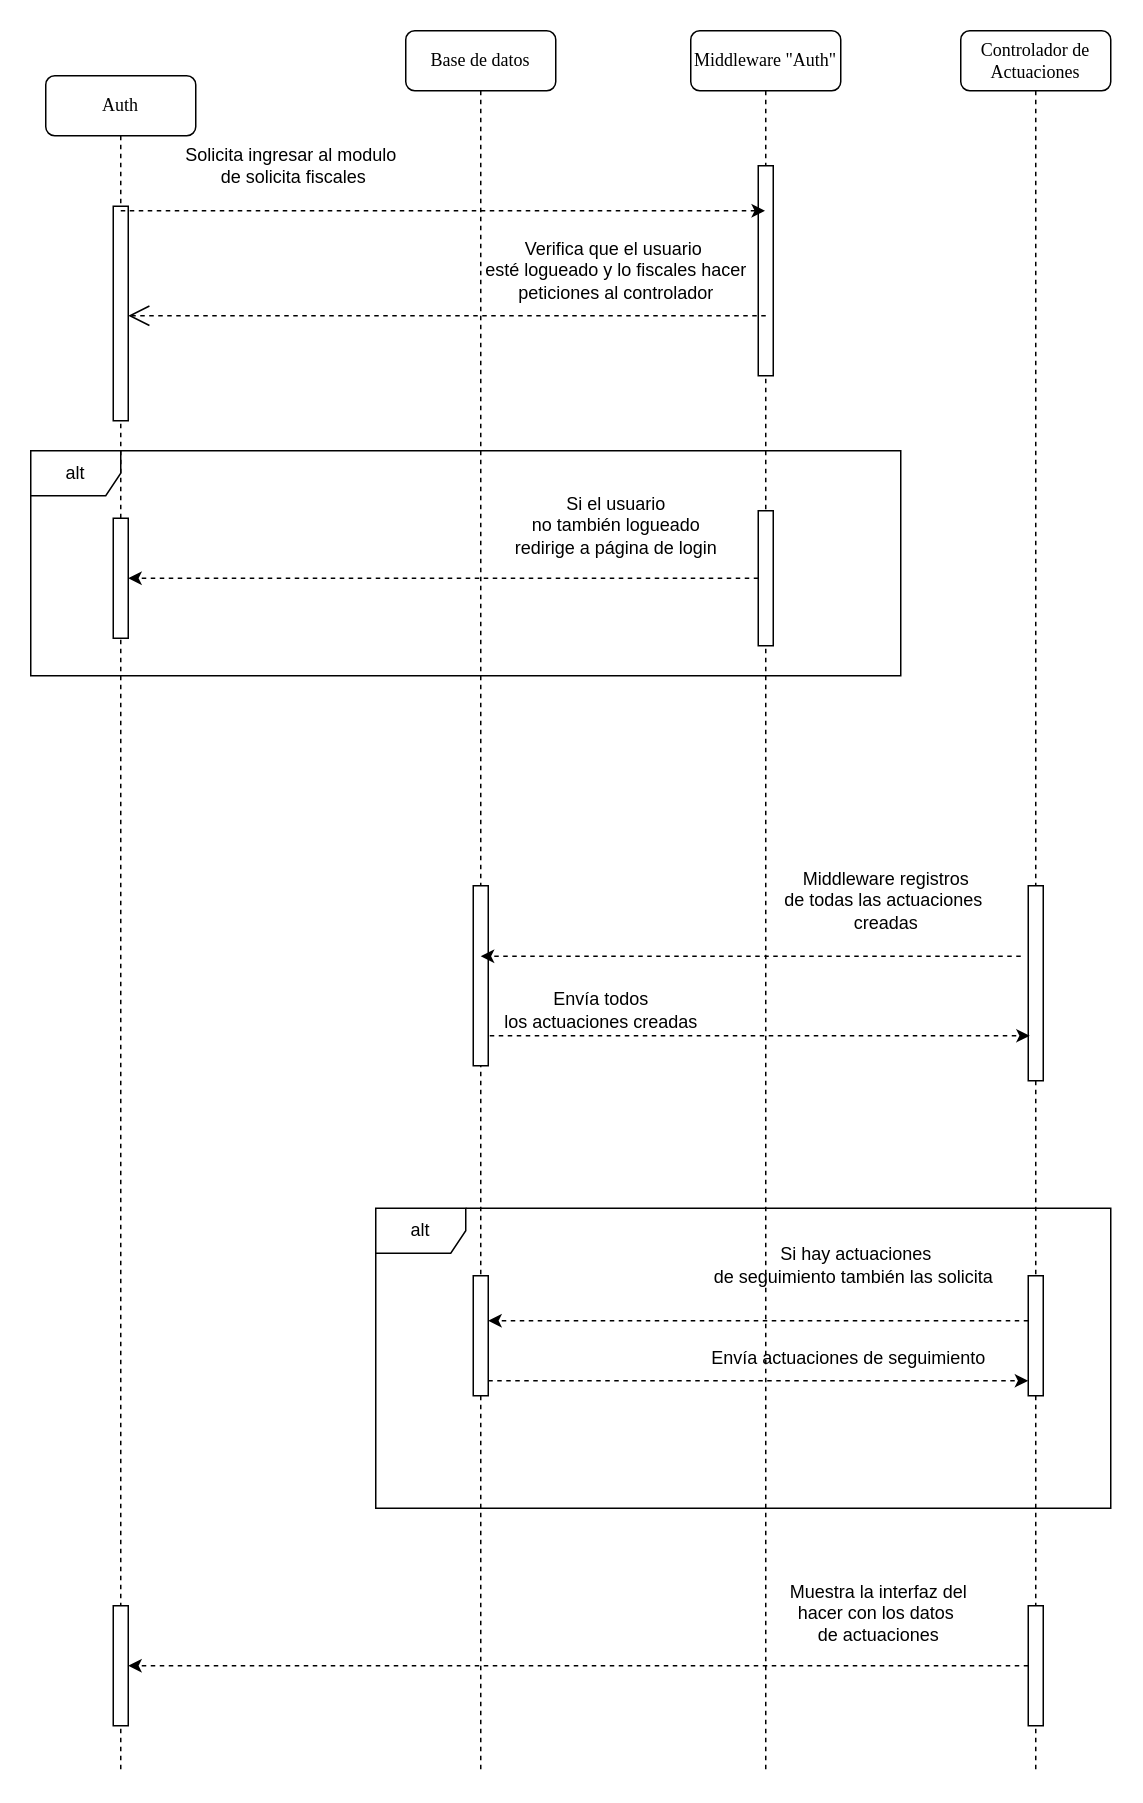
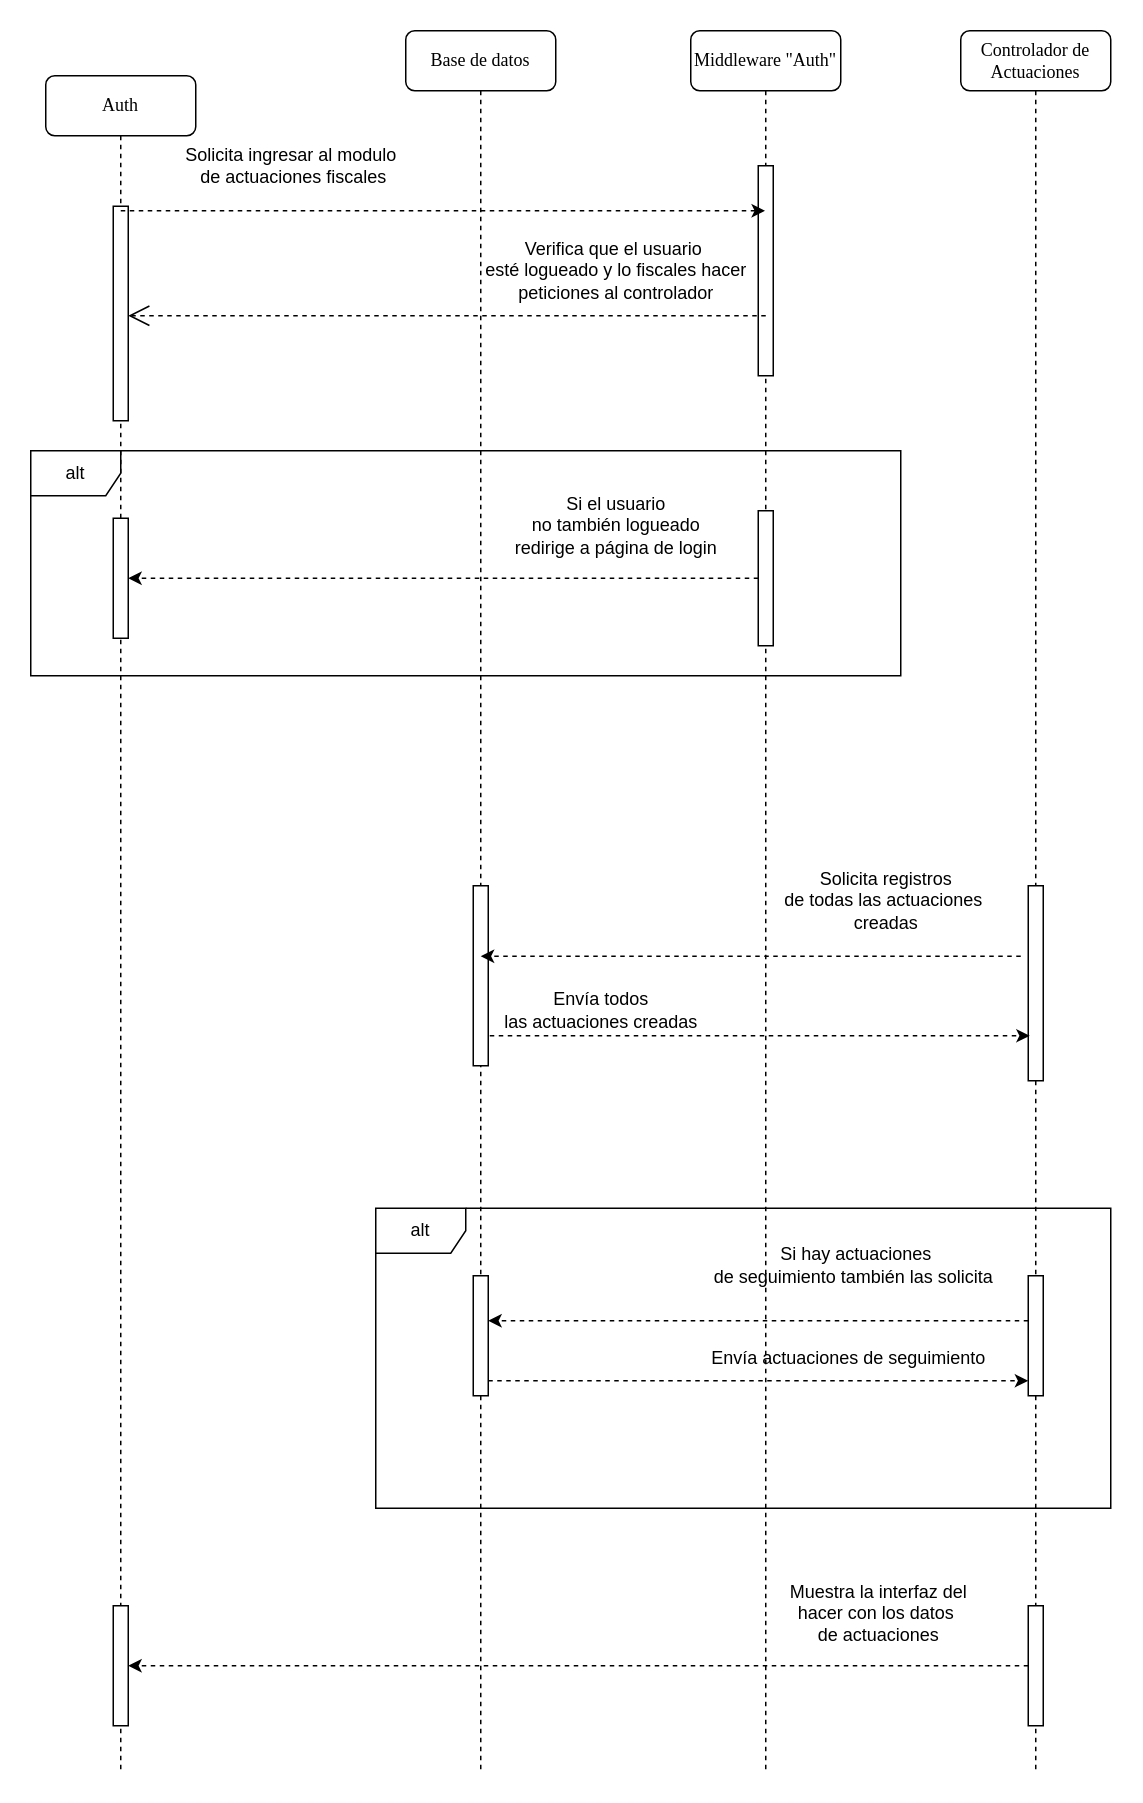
(294, 166) -> (294, 166)
(887, 901) -> (887, 901)
(602, 1010) -> (602, 1010)
